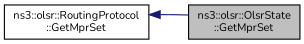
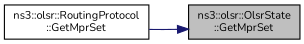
(174, 15) -> (163, 29)
